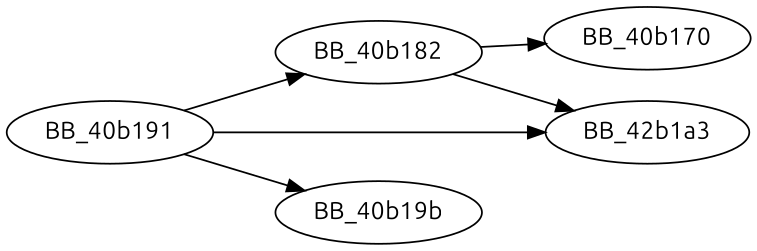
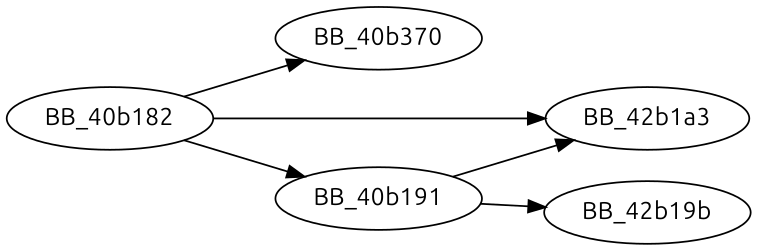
(647, 38) -> (379, 38)
(236, 95) -> (236, 156)
(379, 212) -> (647, 212)
